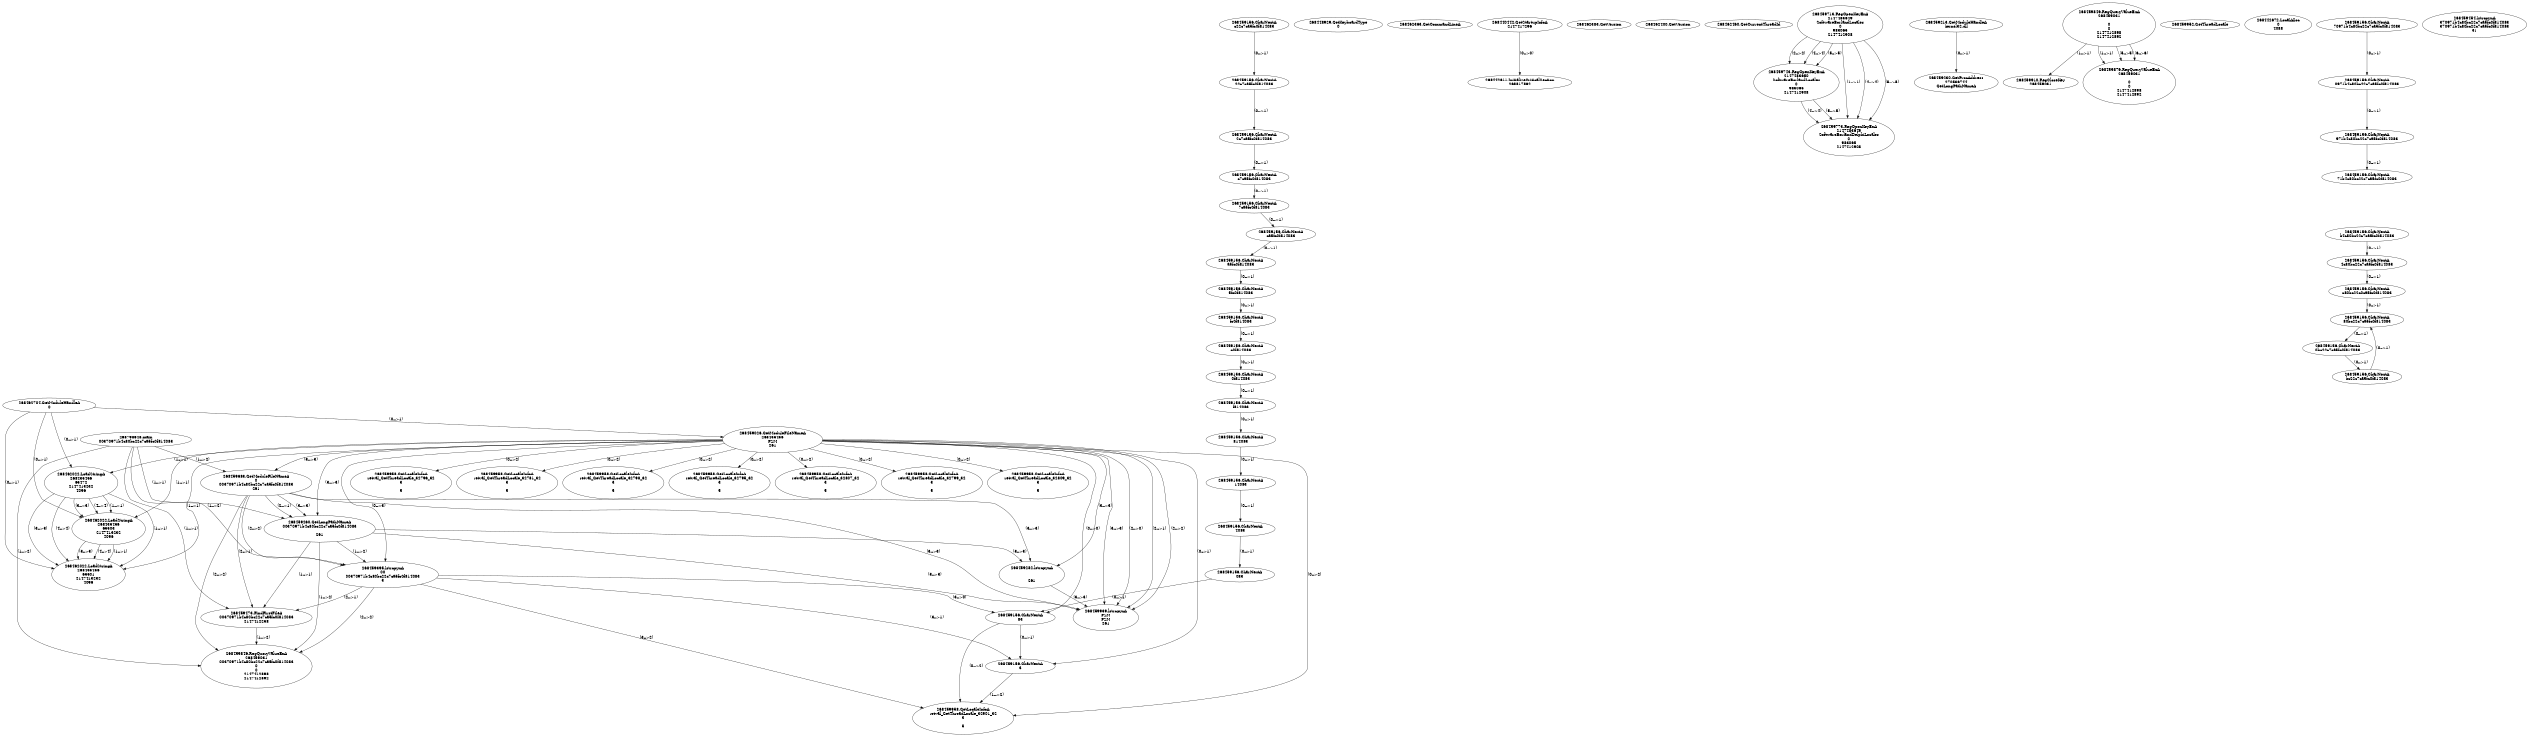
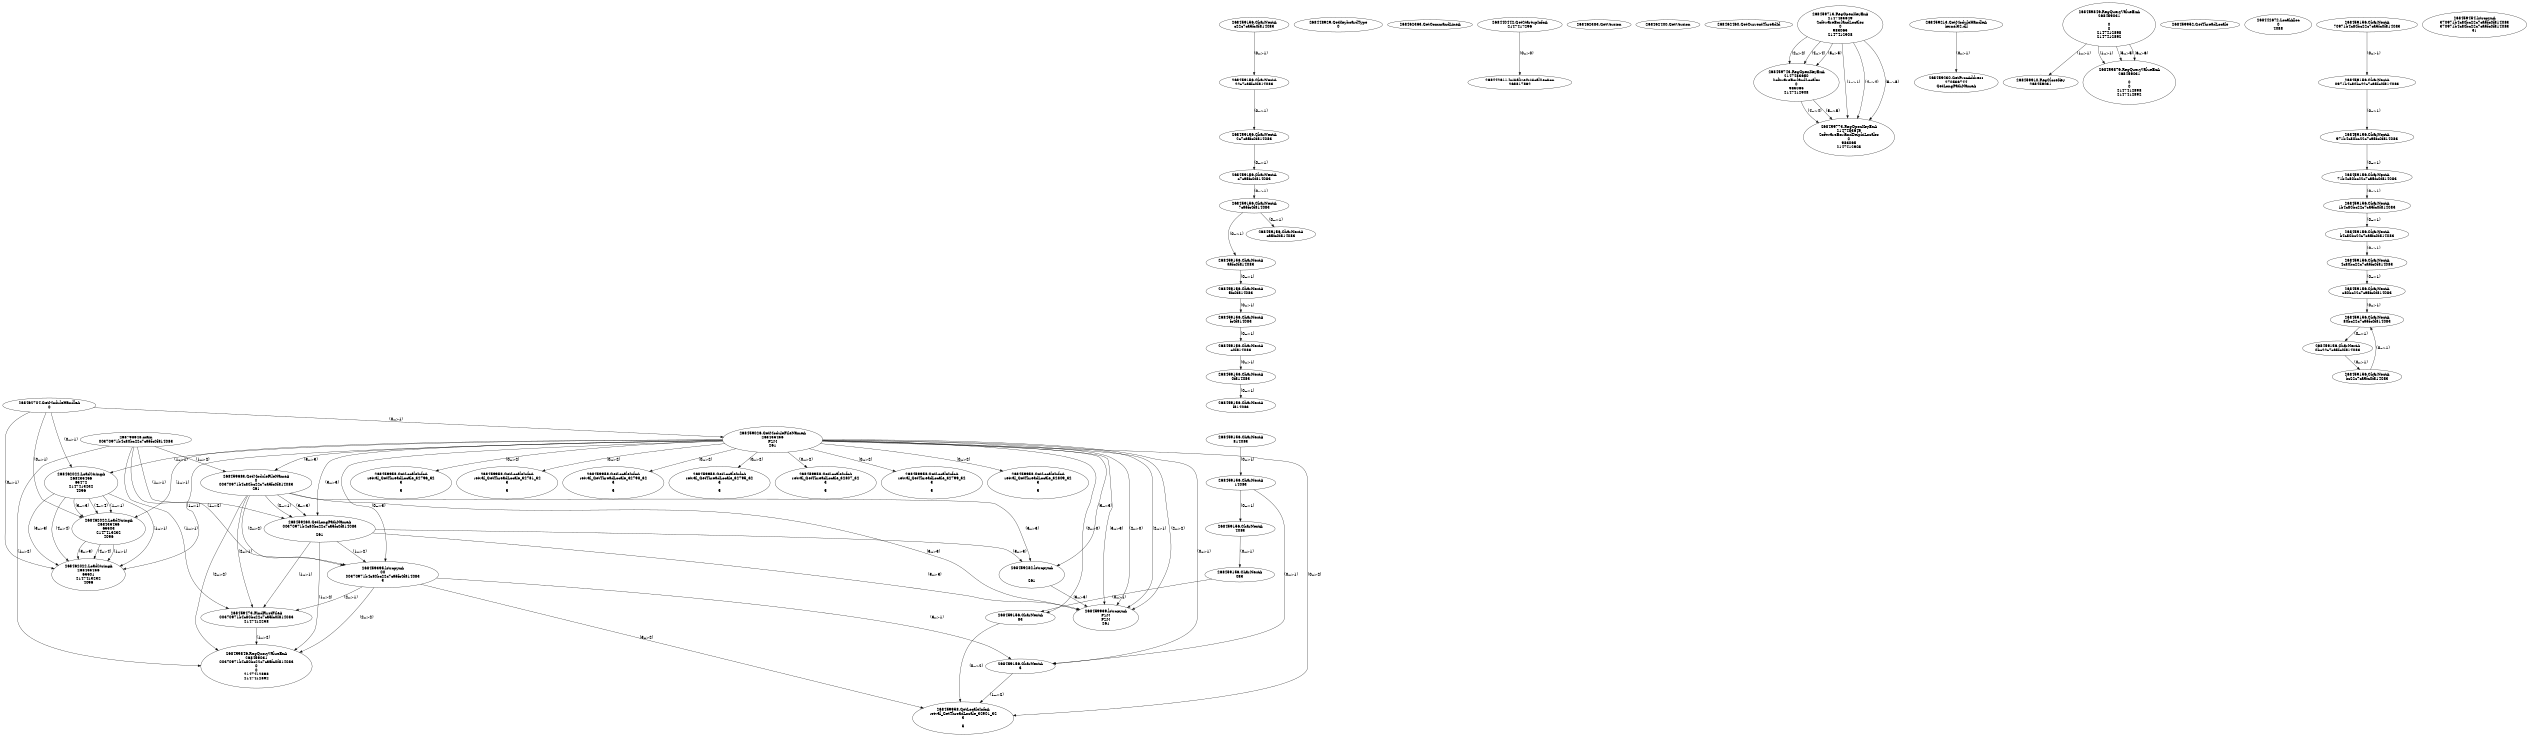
none -> (2367, 206)
(1262, 248) -> (1229, 231)
(2367, 291) -> (2367, 291)
(1241, 421) -> none
(717, 580) -> none
(1020, 641) -> (1242, 638)
